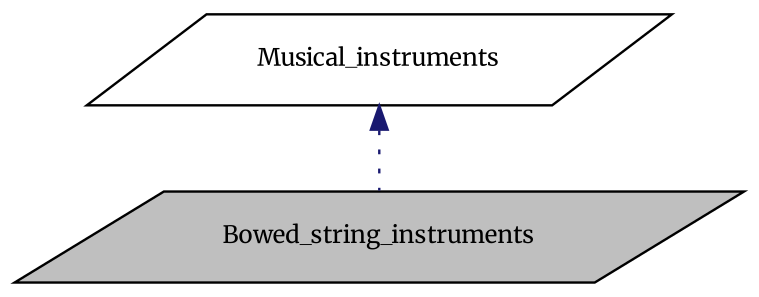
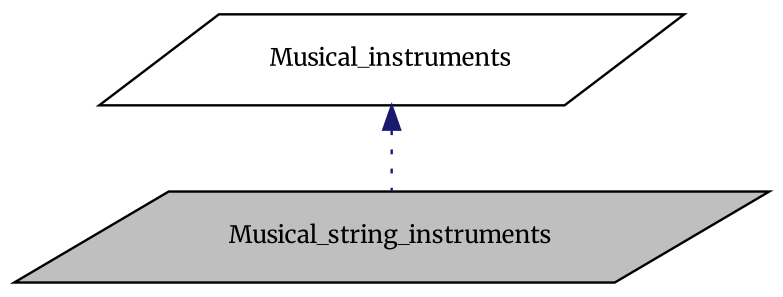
(379, 237) -> (392, 237)
